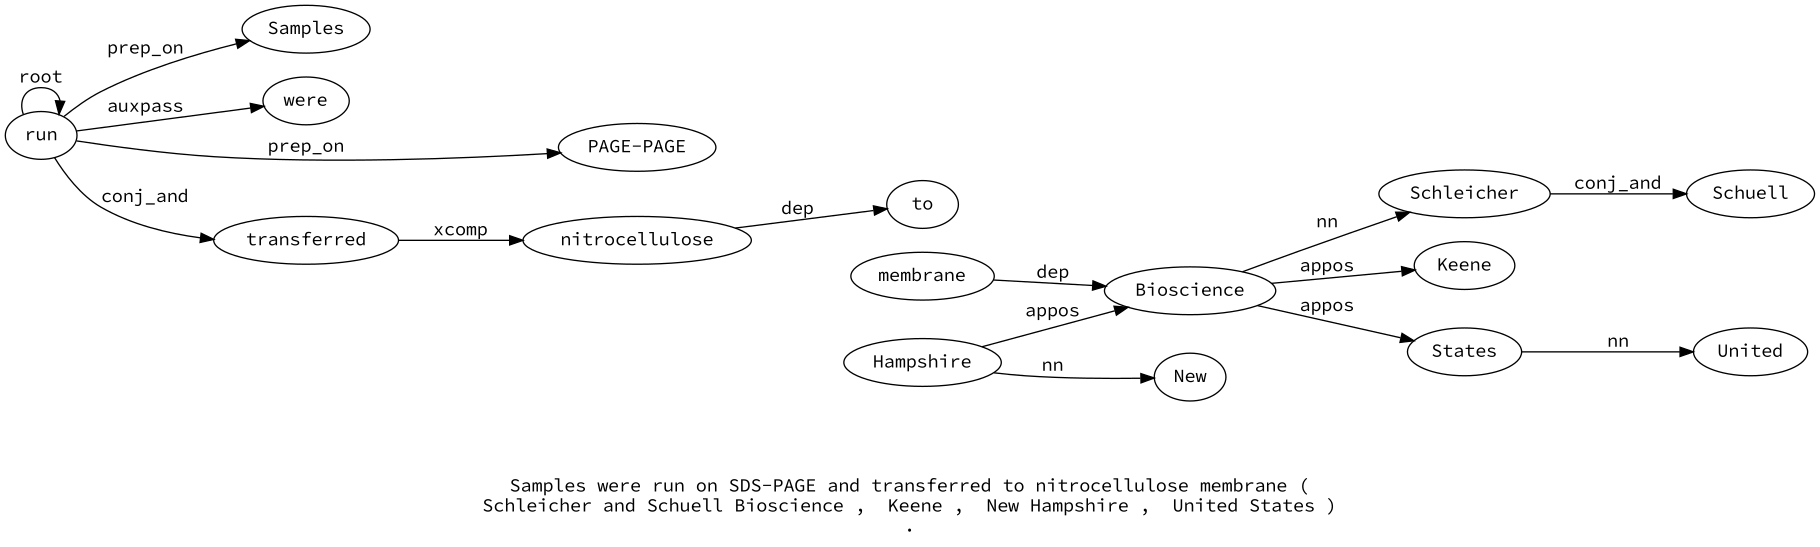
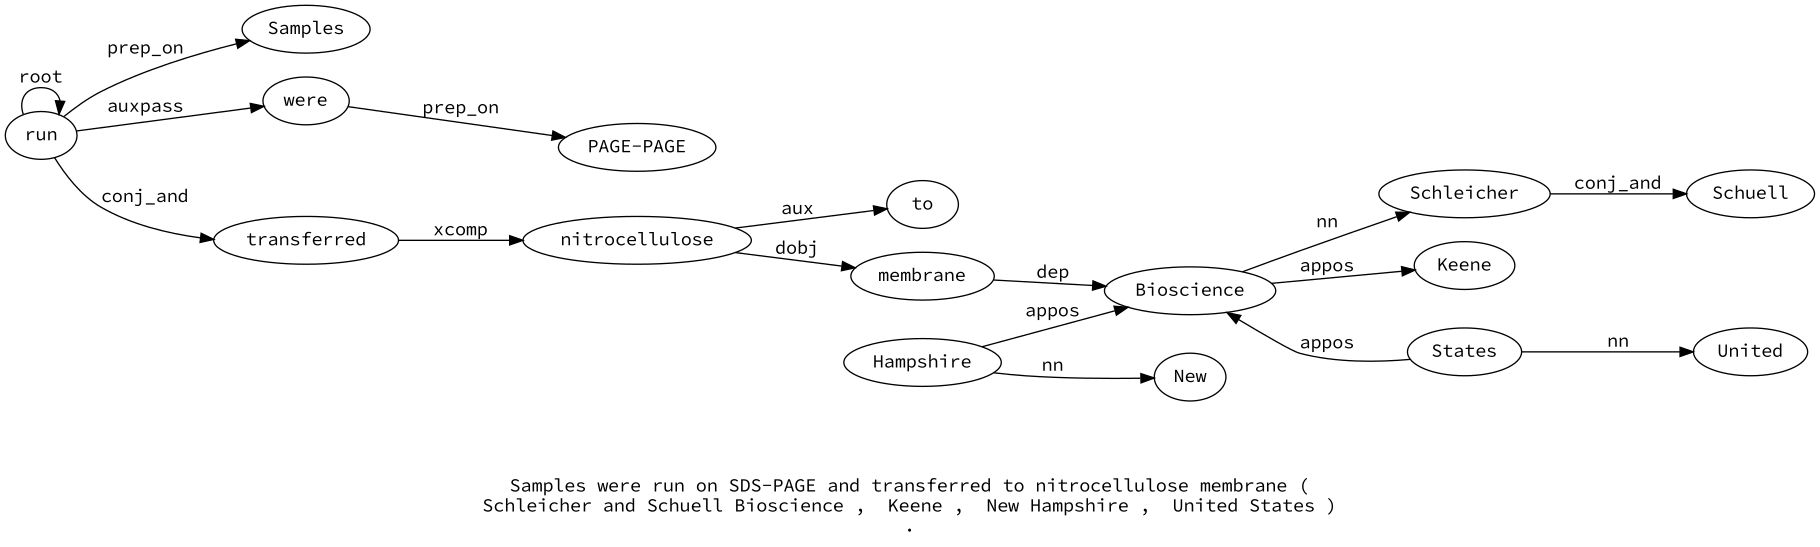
(311, 160) -> (450, 121)
(798, 209) -> (798, 209)
none -> (789, 259)
(1329, 322) -> (1320, 357)
